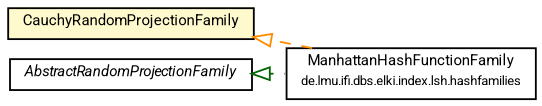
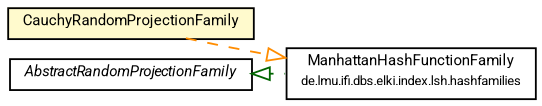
(292, 44) -> (227, 47)
